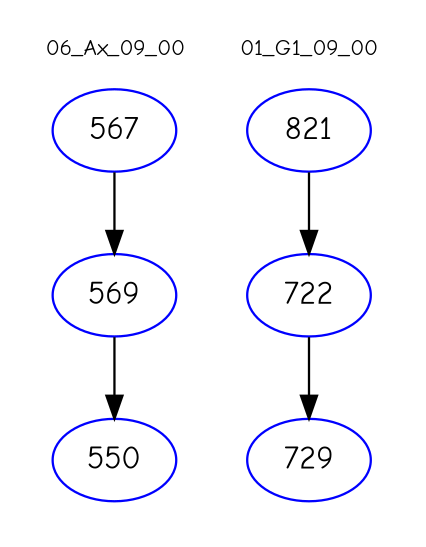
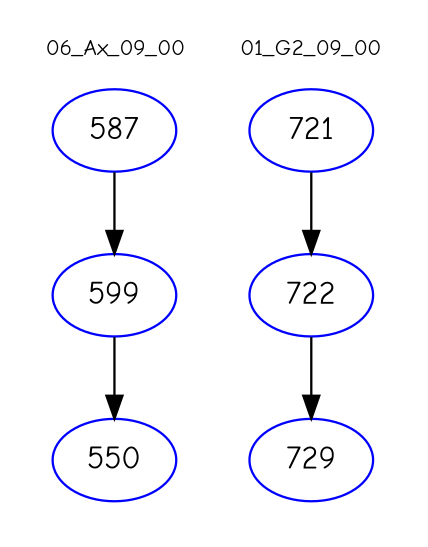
(310, 49) -> (311, 49)
(114, 130) -> (114, 130)
(309, 130) -> (311, 130)
(114, 295) -> (114, 295)
